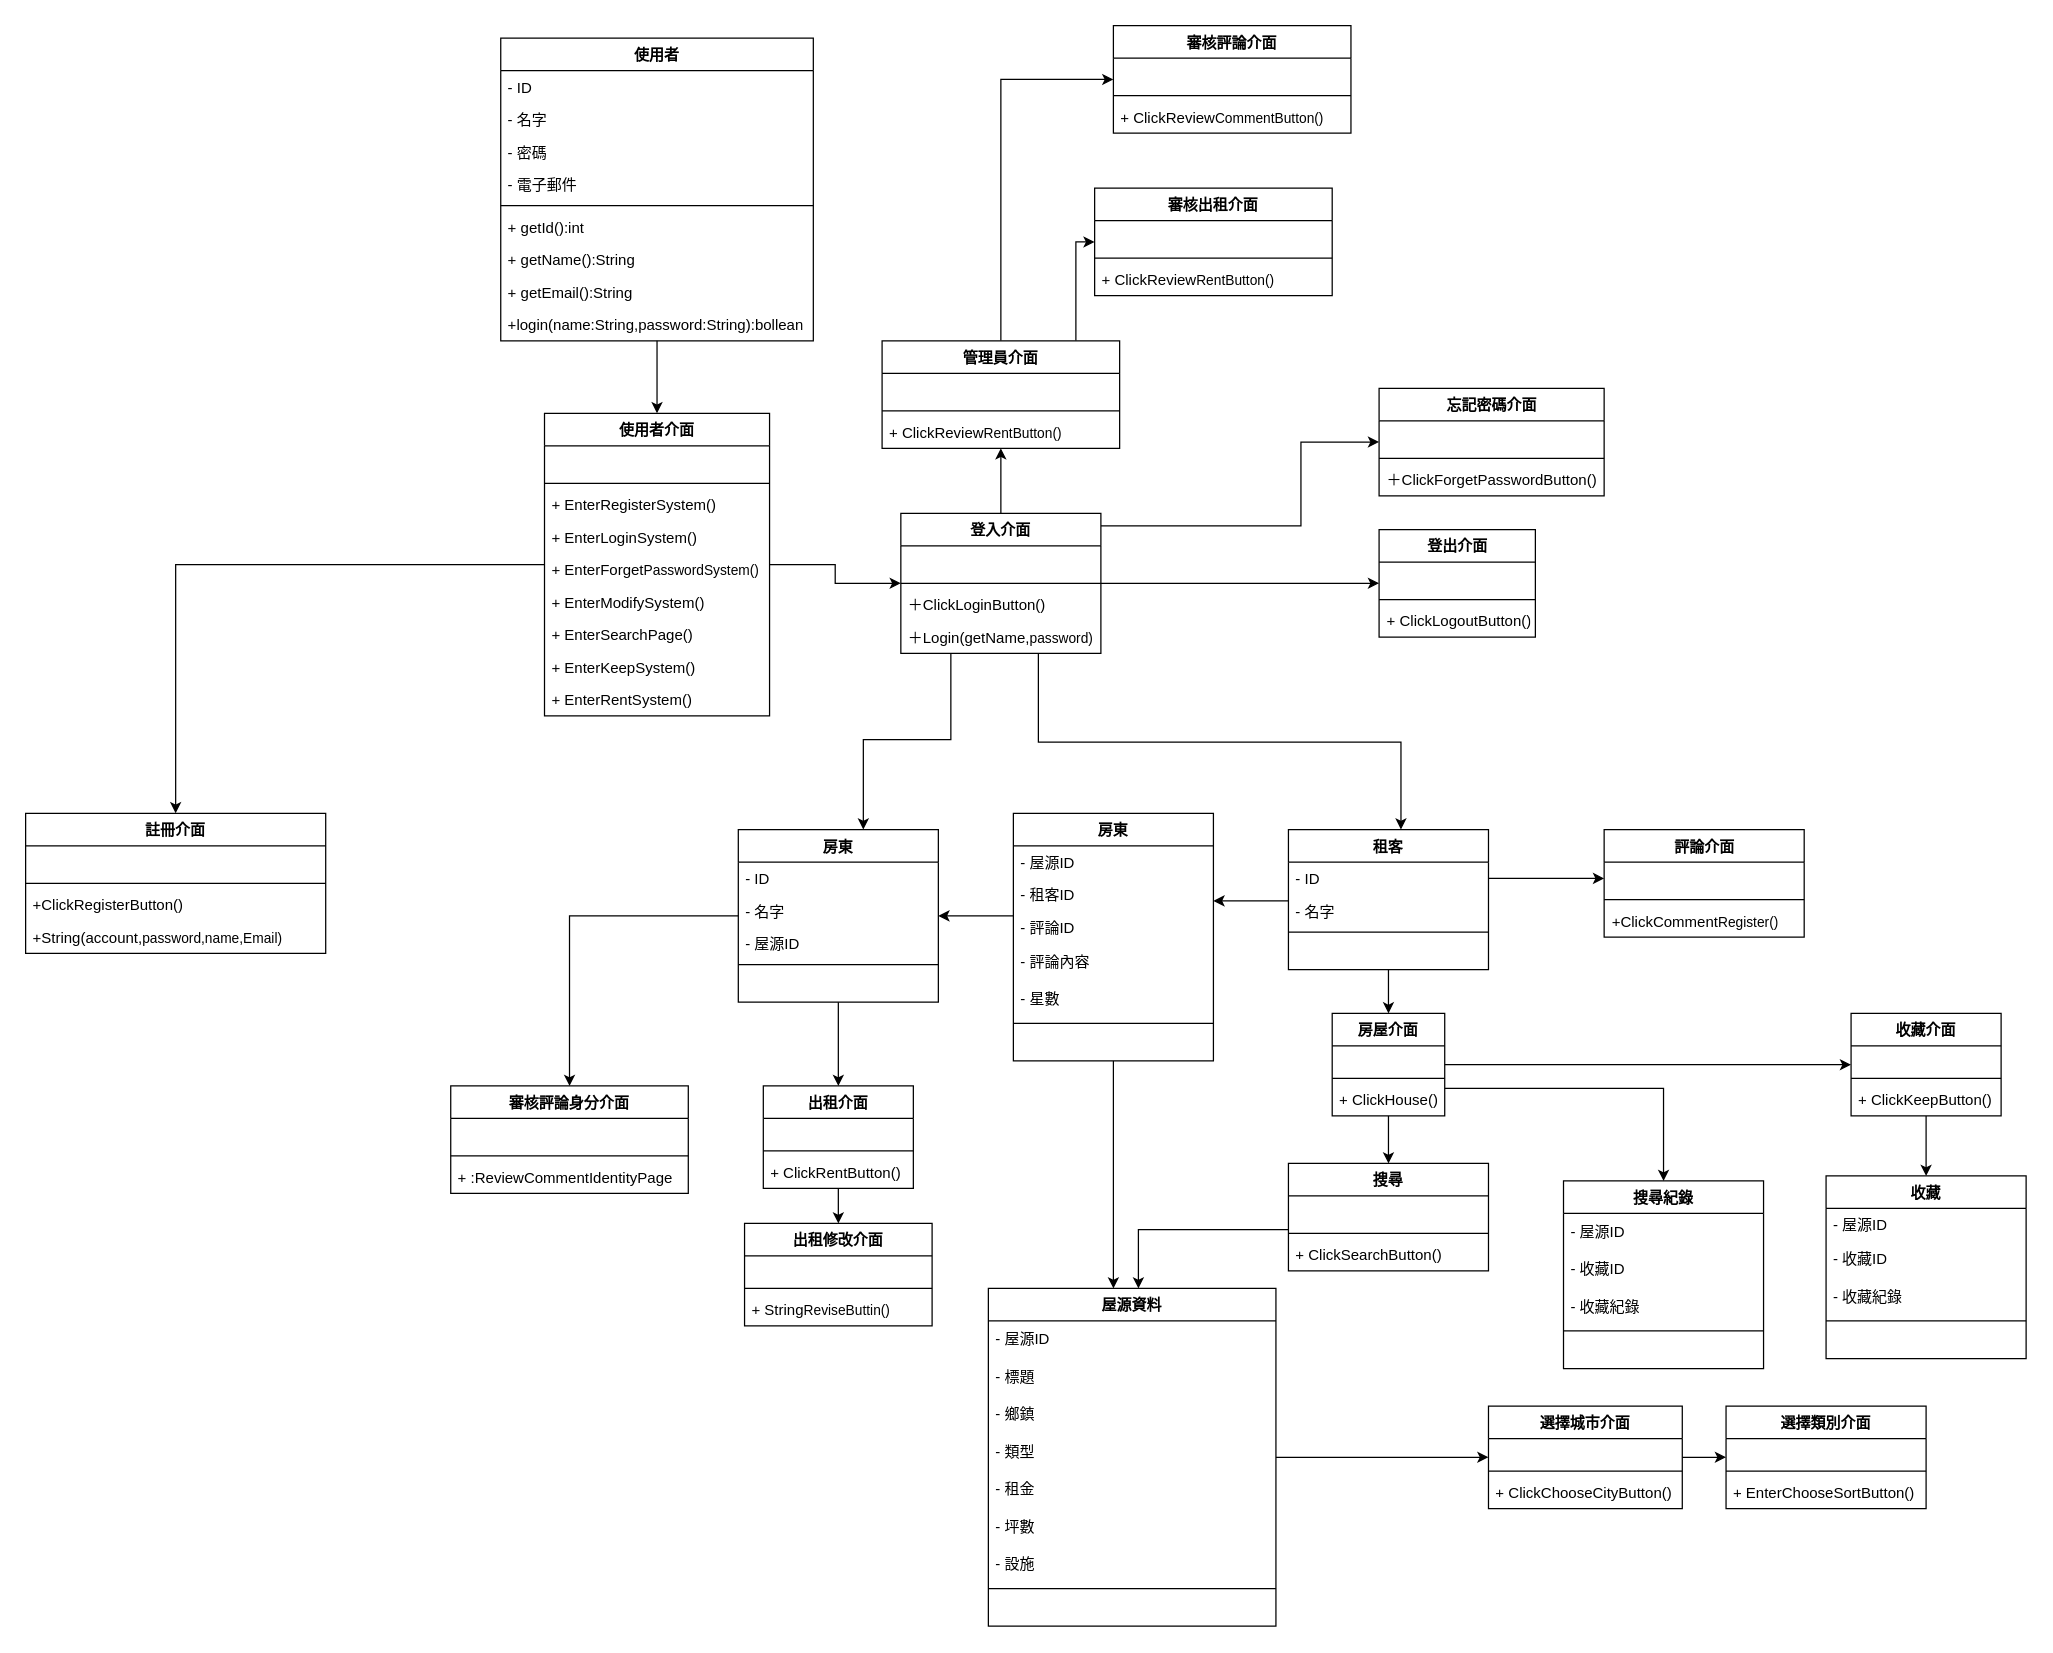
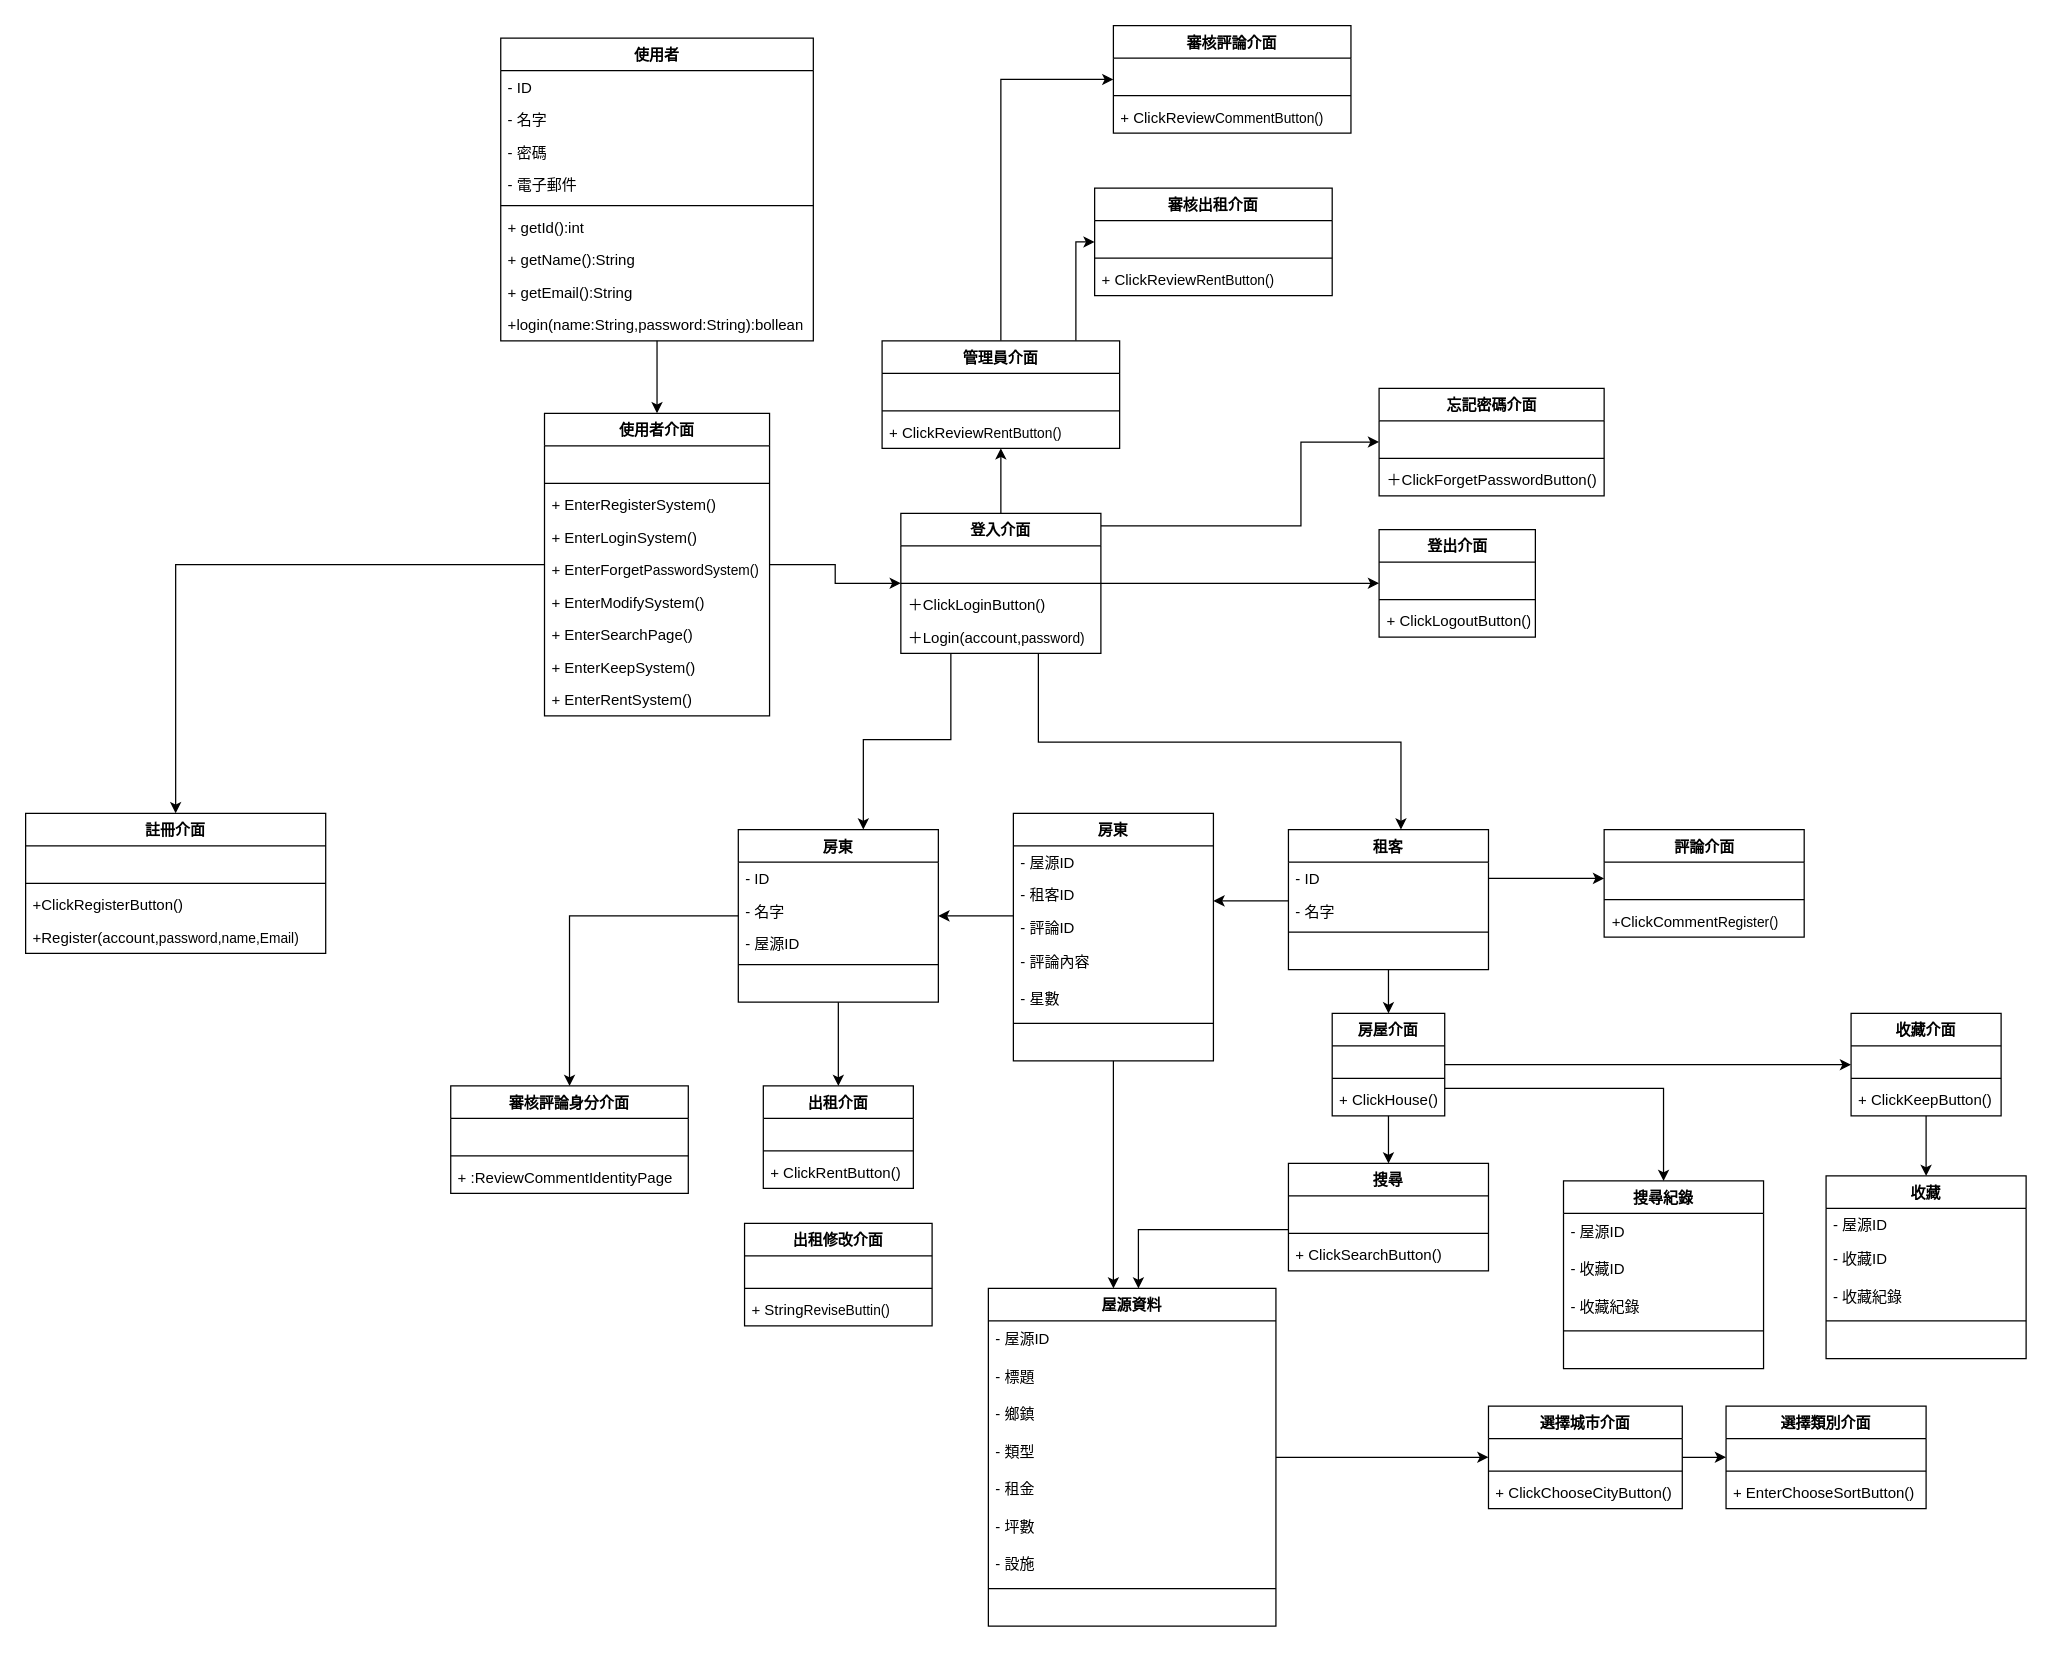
(1002, 647) -> (1002, 647)
(173, 938) -> (177, 947)
(838, 1208) -> none
